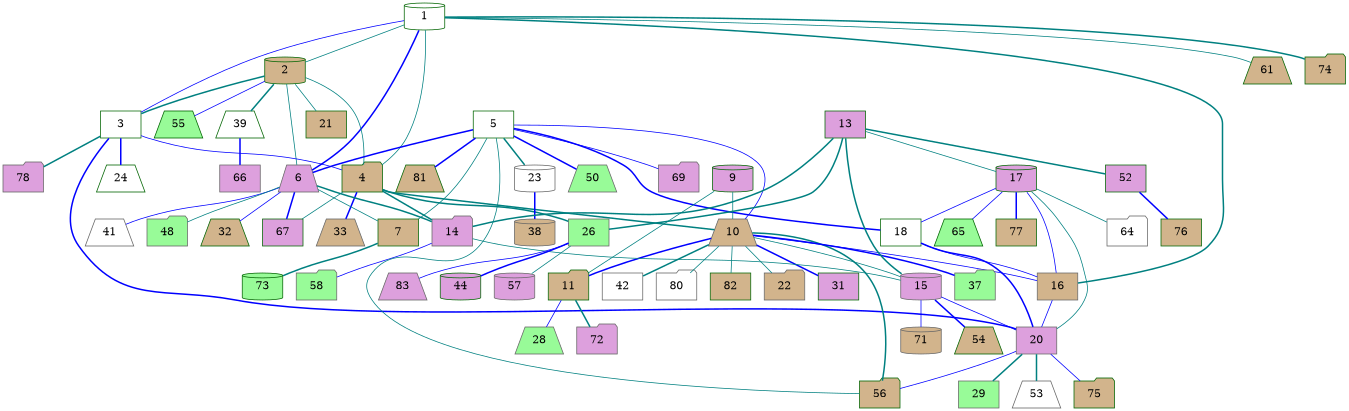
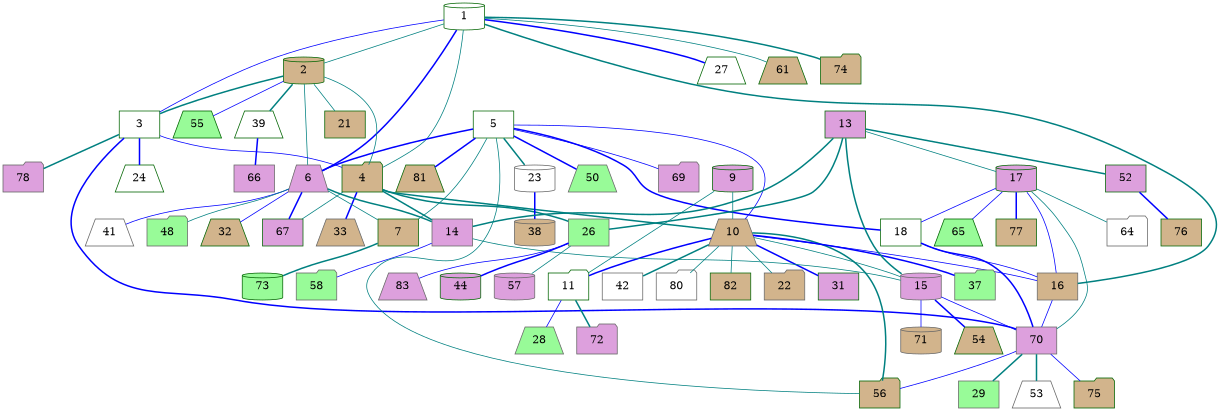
none -> (722, 70)
(452, 232) -> (452, 232)
(568, 286) -> (568, 286)
(1036, 340) -> (1036, 340)
